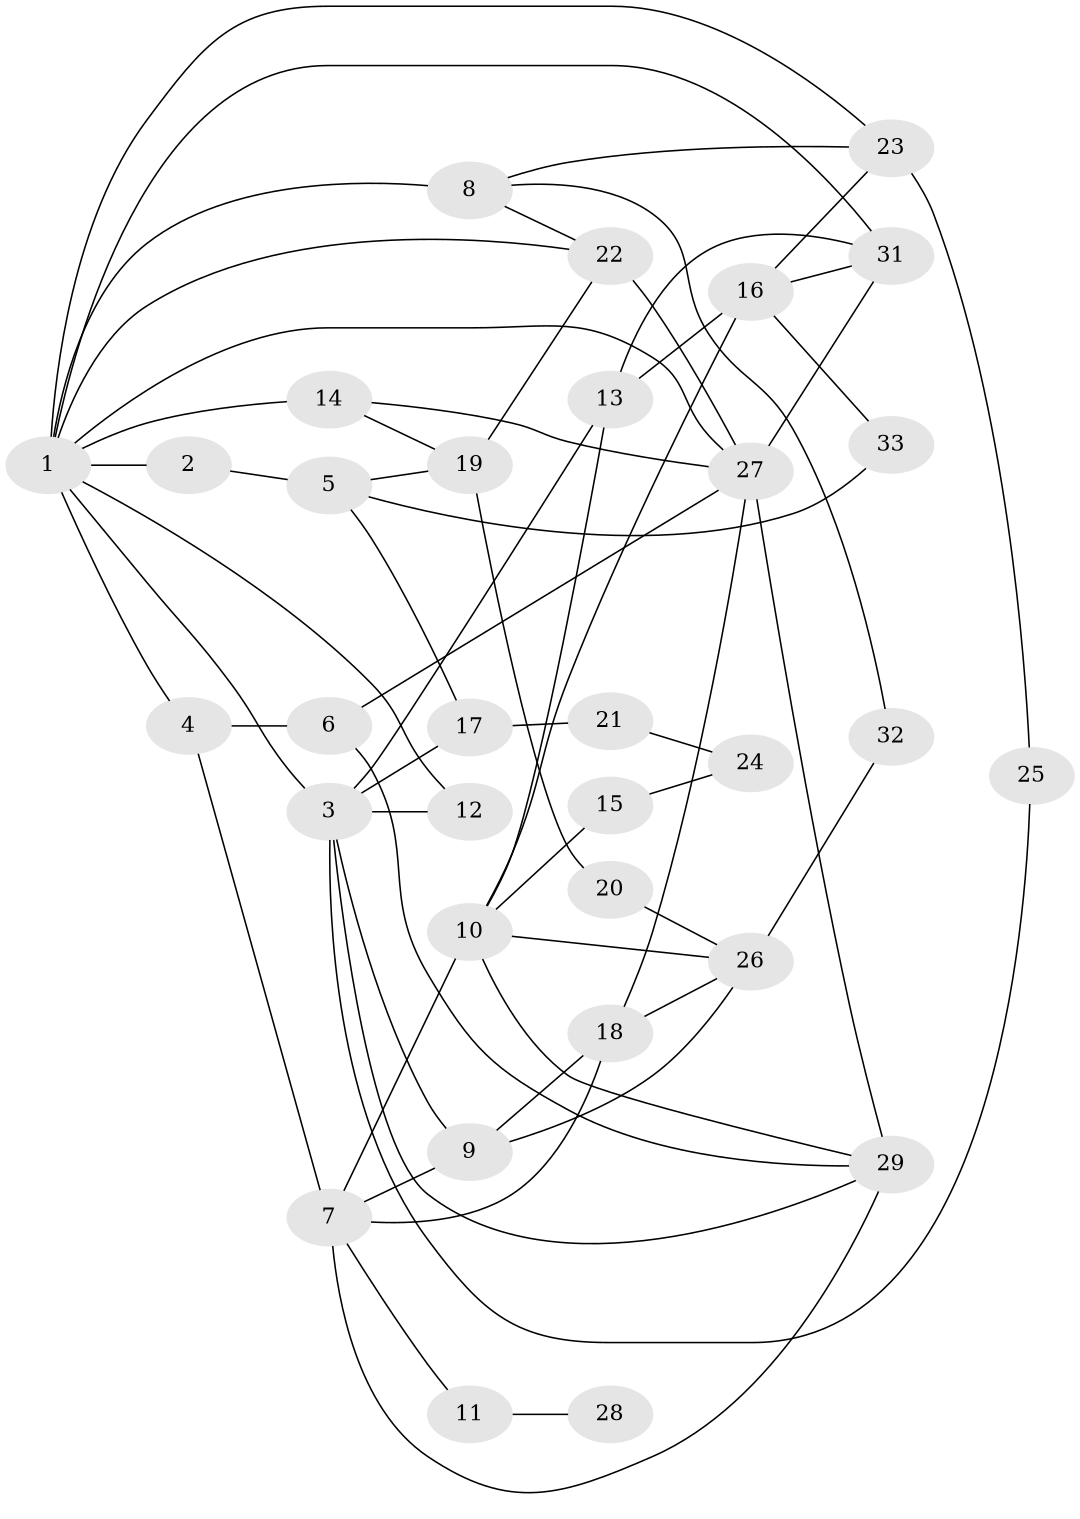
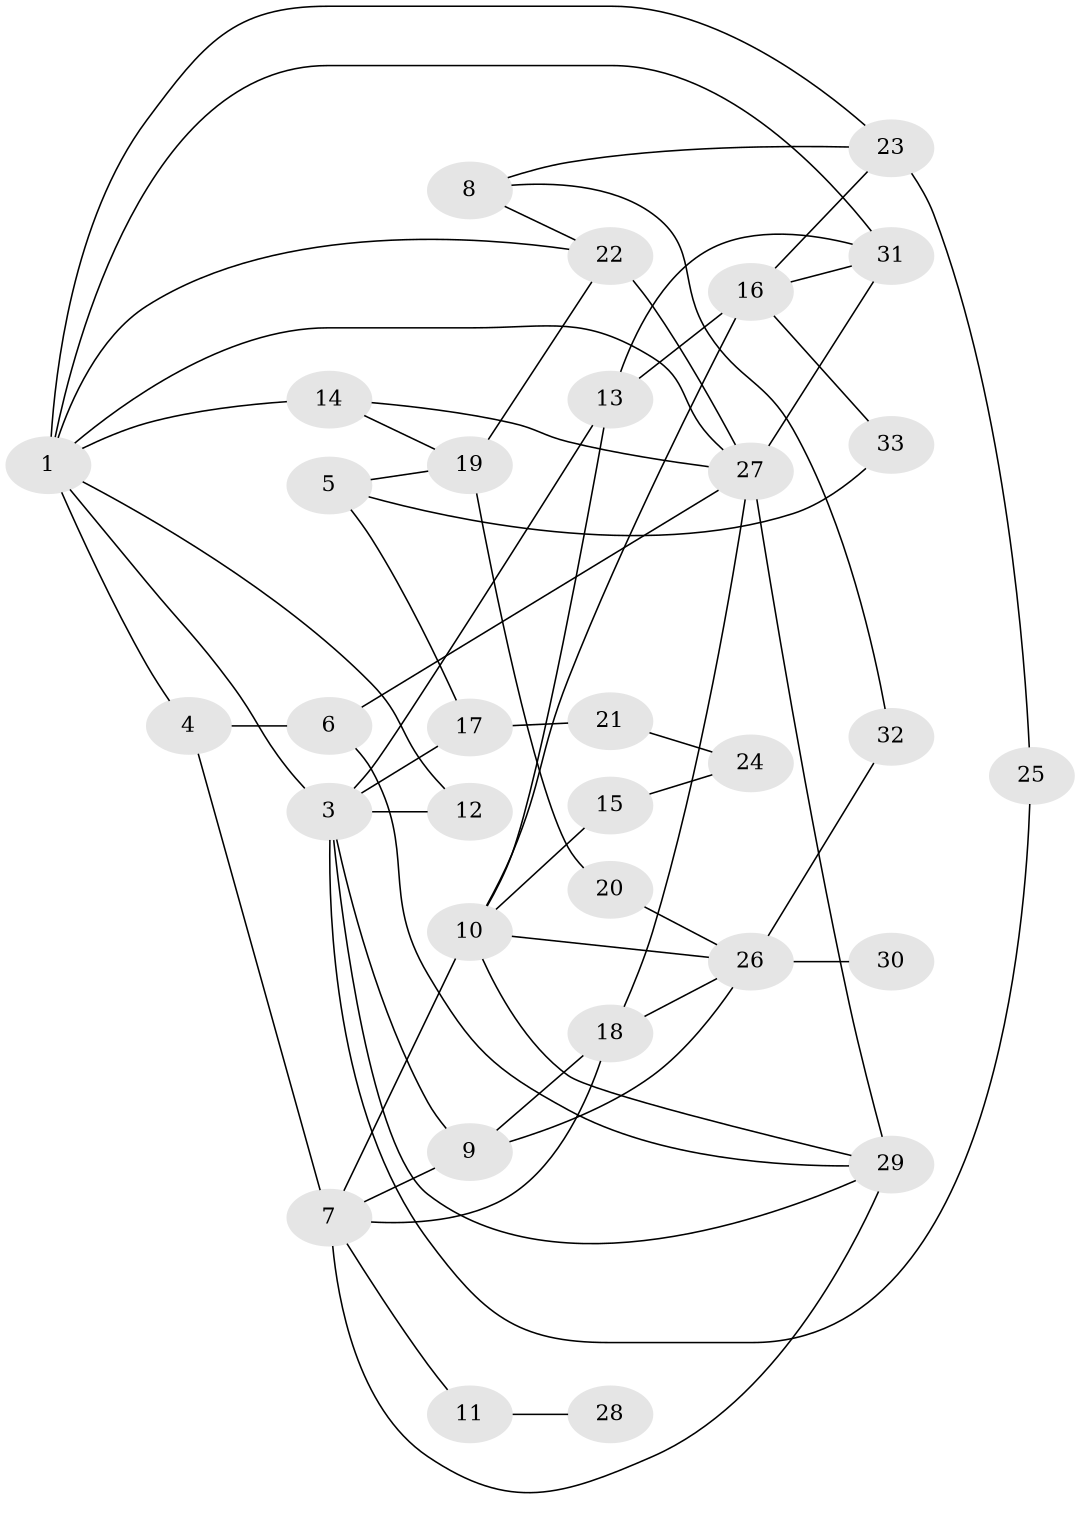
(178, 224) -> none
(189, 465) -> none
none -> (891, 962)
